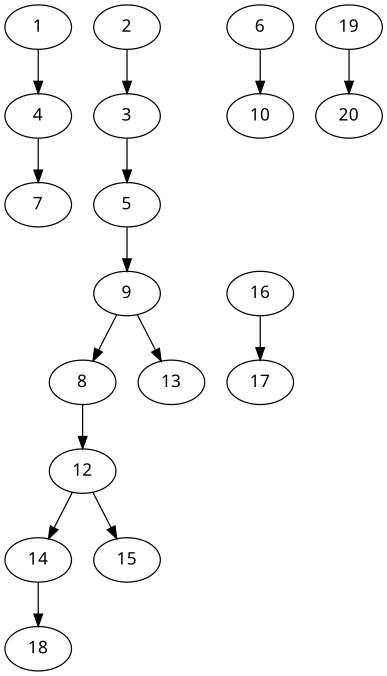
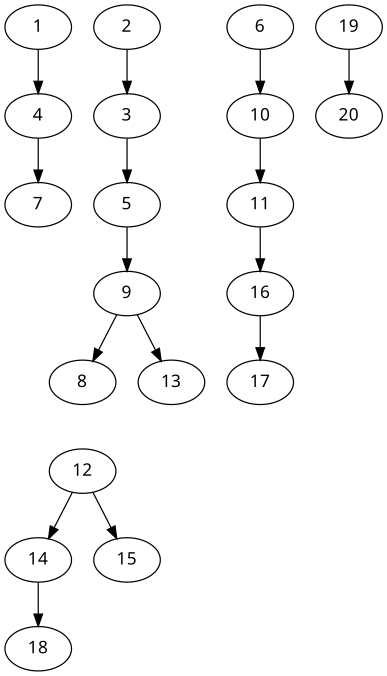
none -> (260, 205)
(83, 421) -> none
